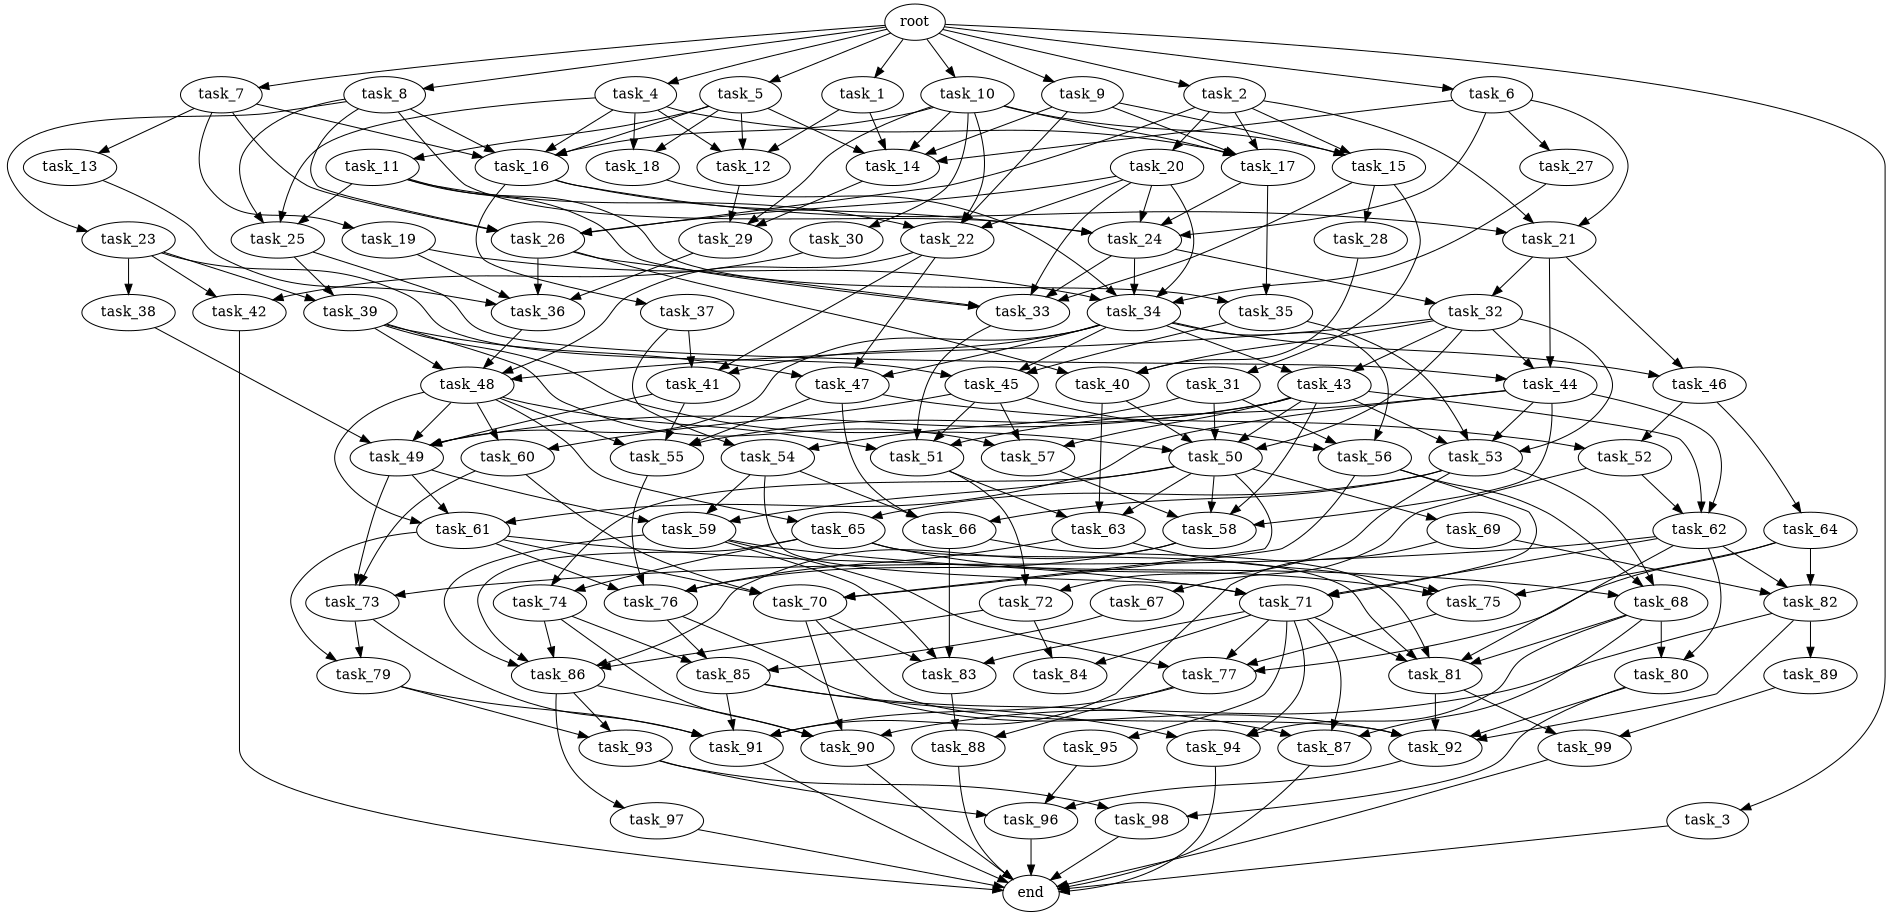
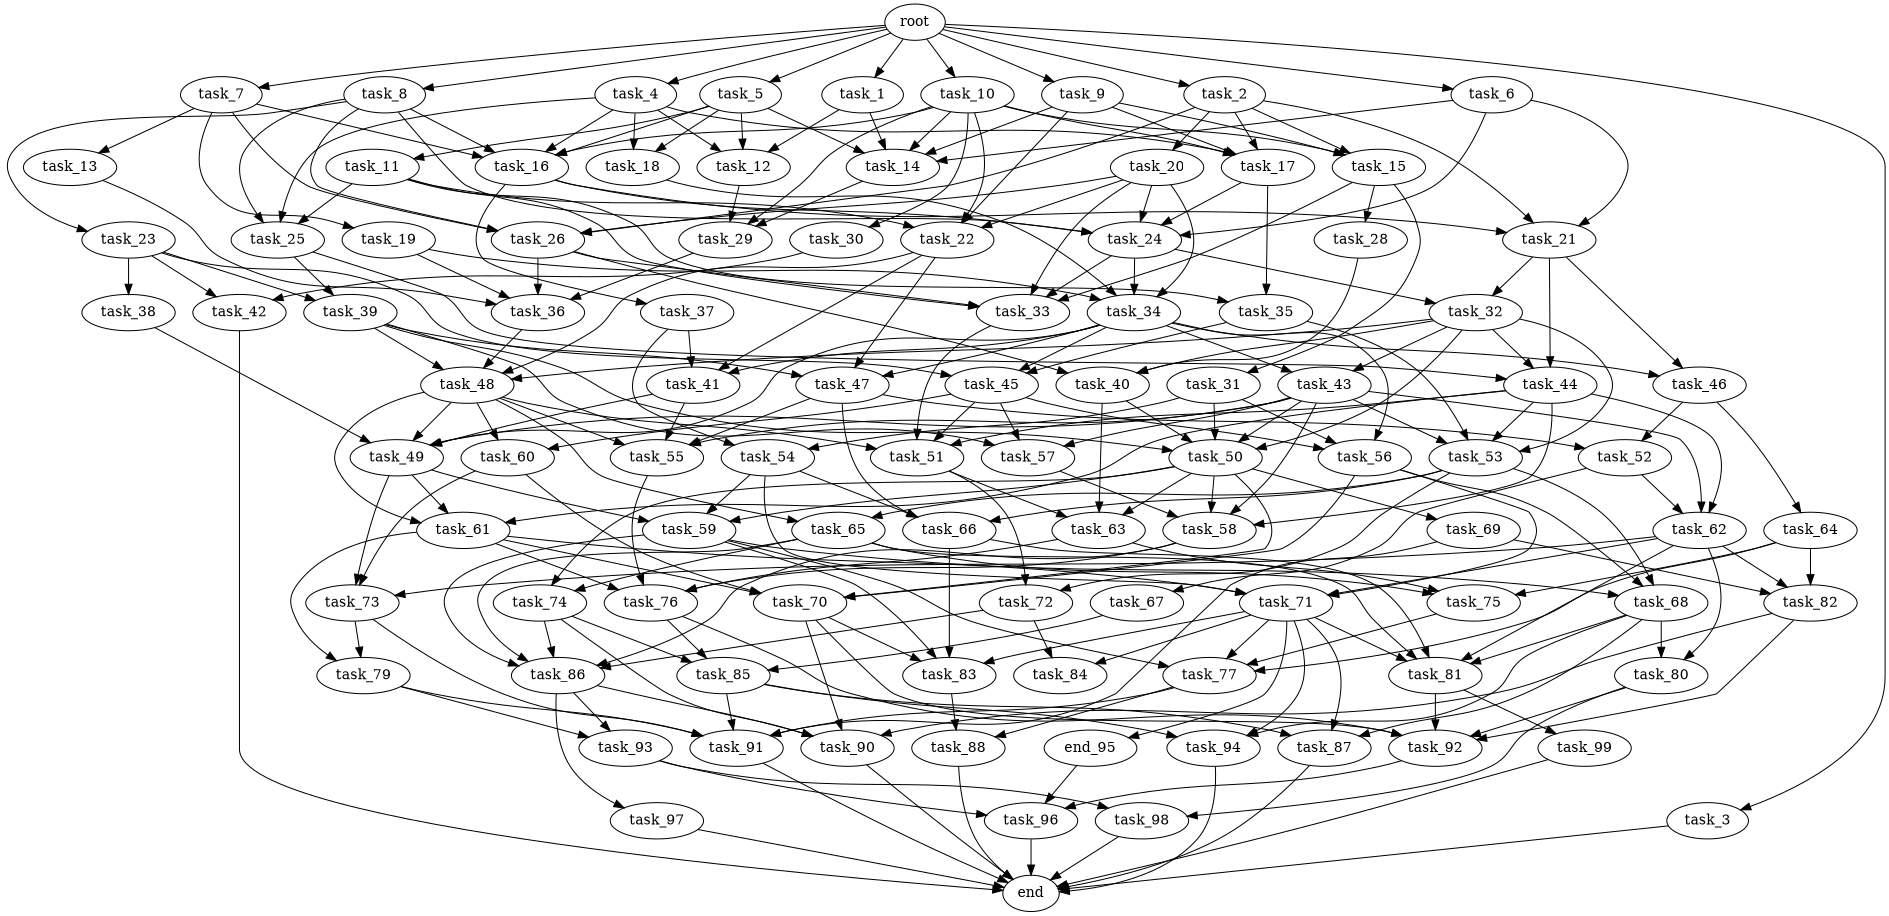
(1566, 167) -> none
(1810, 676) -> none
(1091, 748) -> (1091, 748)
